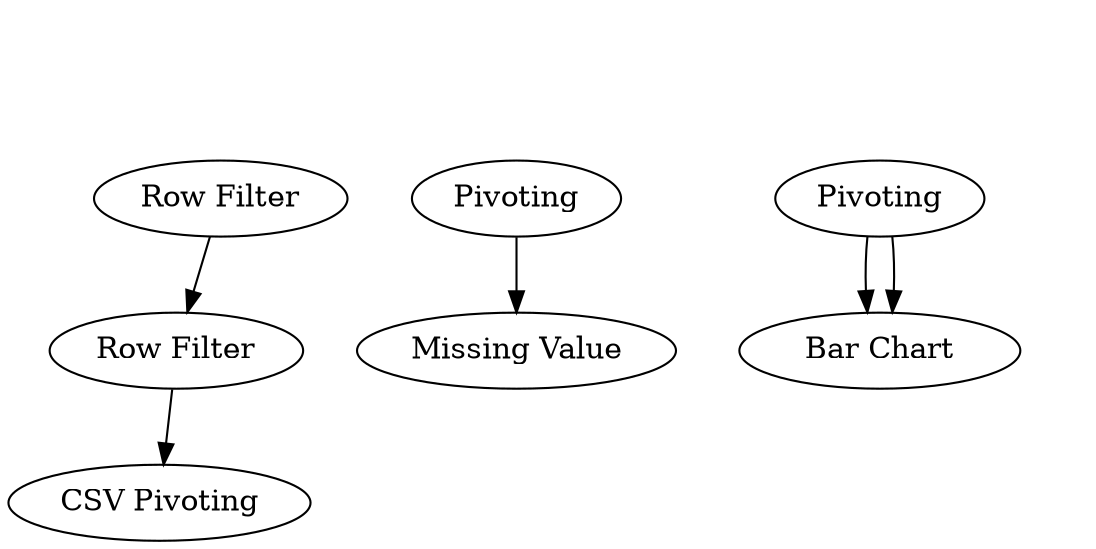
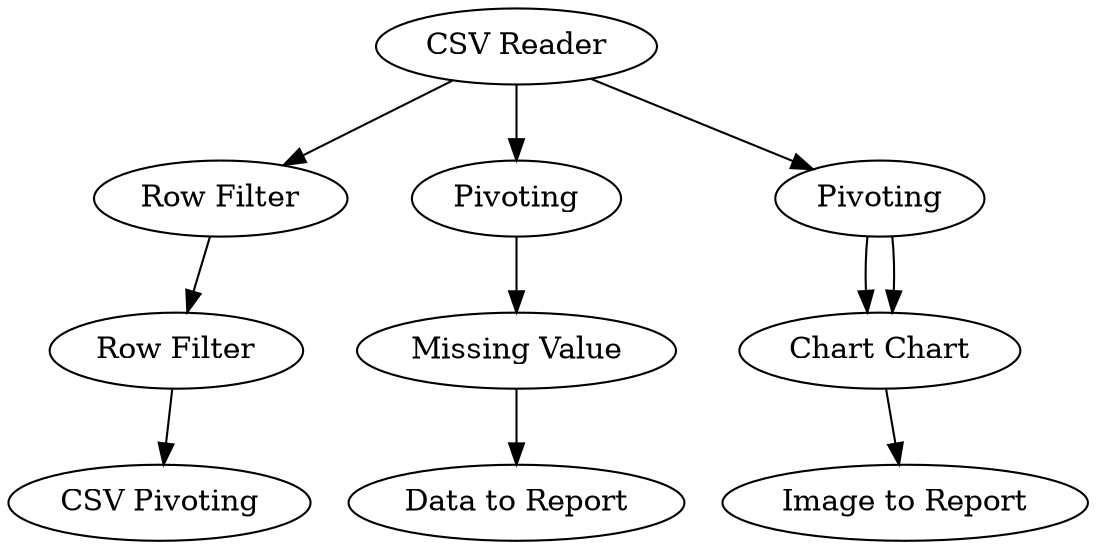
none -> (517, 46)
(880, 351) -> (880, 351)
none -> (517, 503)
none -> (905, 503)
